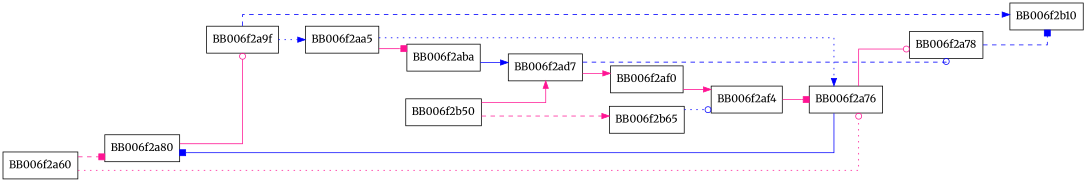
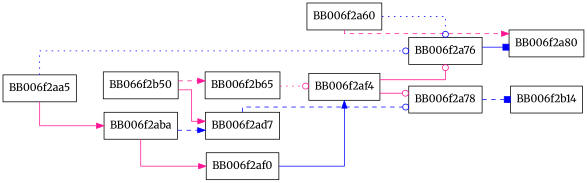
(1047, 16) -> (546, 100)
(627, 38) -> (209, 51)
(243, 40) -> none
(389, 49) -> (56, 126)
(863, 49) -> (391, 93)
(490, 63) -> (188, 130)
(593, 73) -> (156, 166)
(693, 89) -> (341, 166)
(792, 100) -> (417, 80)
(695, 110) -> (291, 86)
(444, 112) -> (141, 85)
(88, 157) -> (421, 34)
(494, 170) -> (421, 16)
